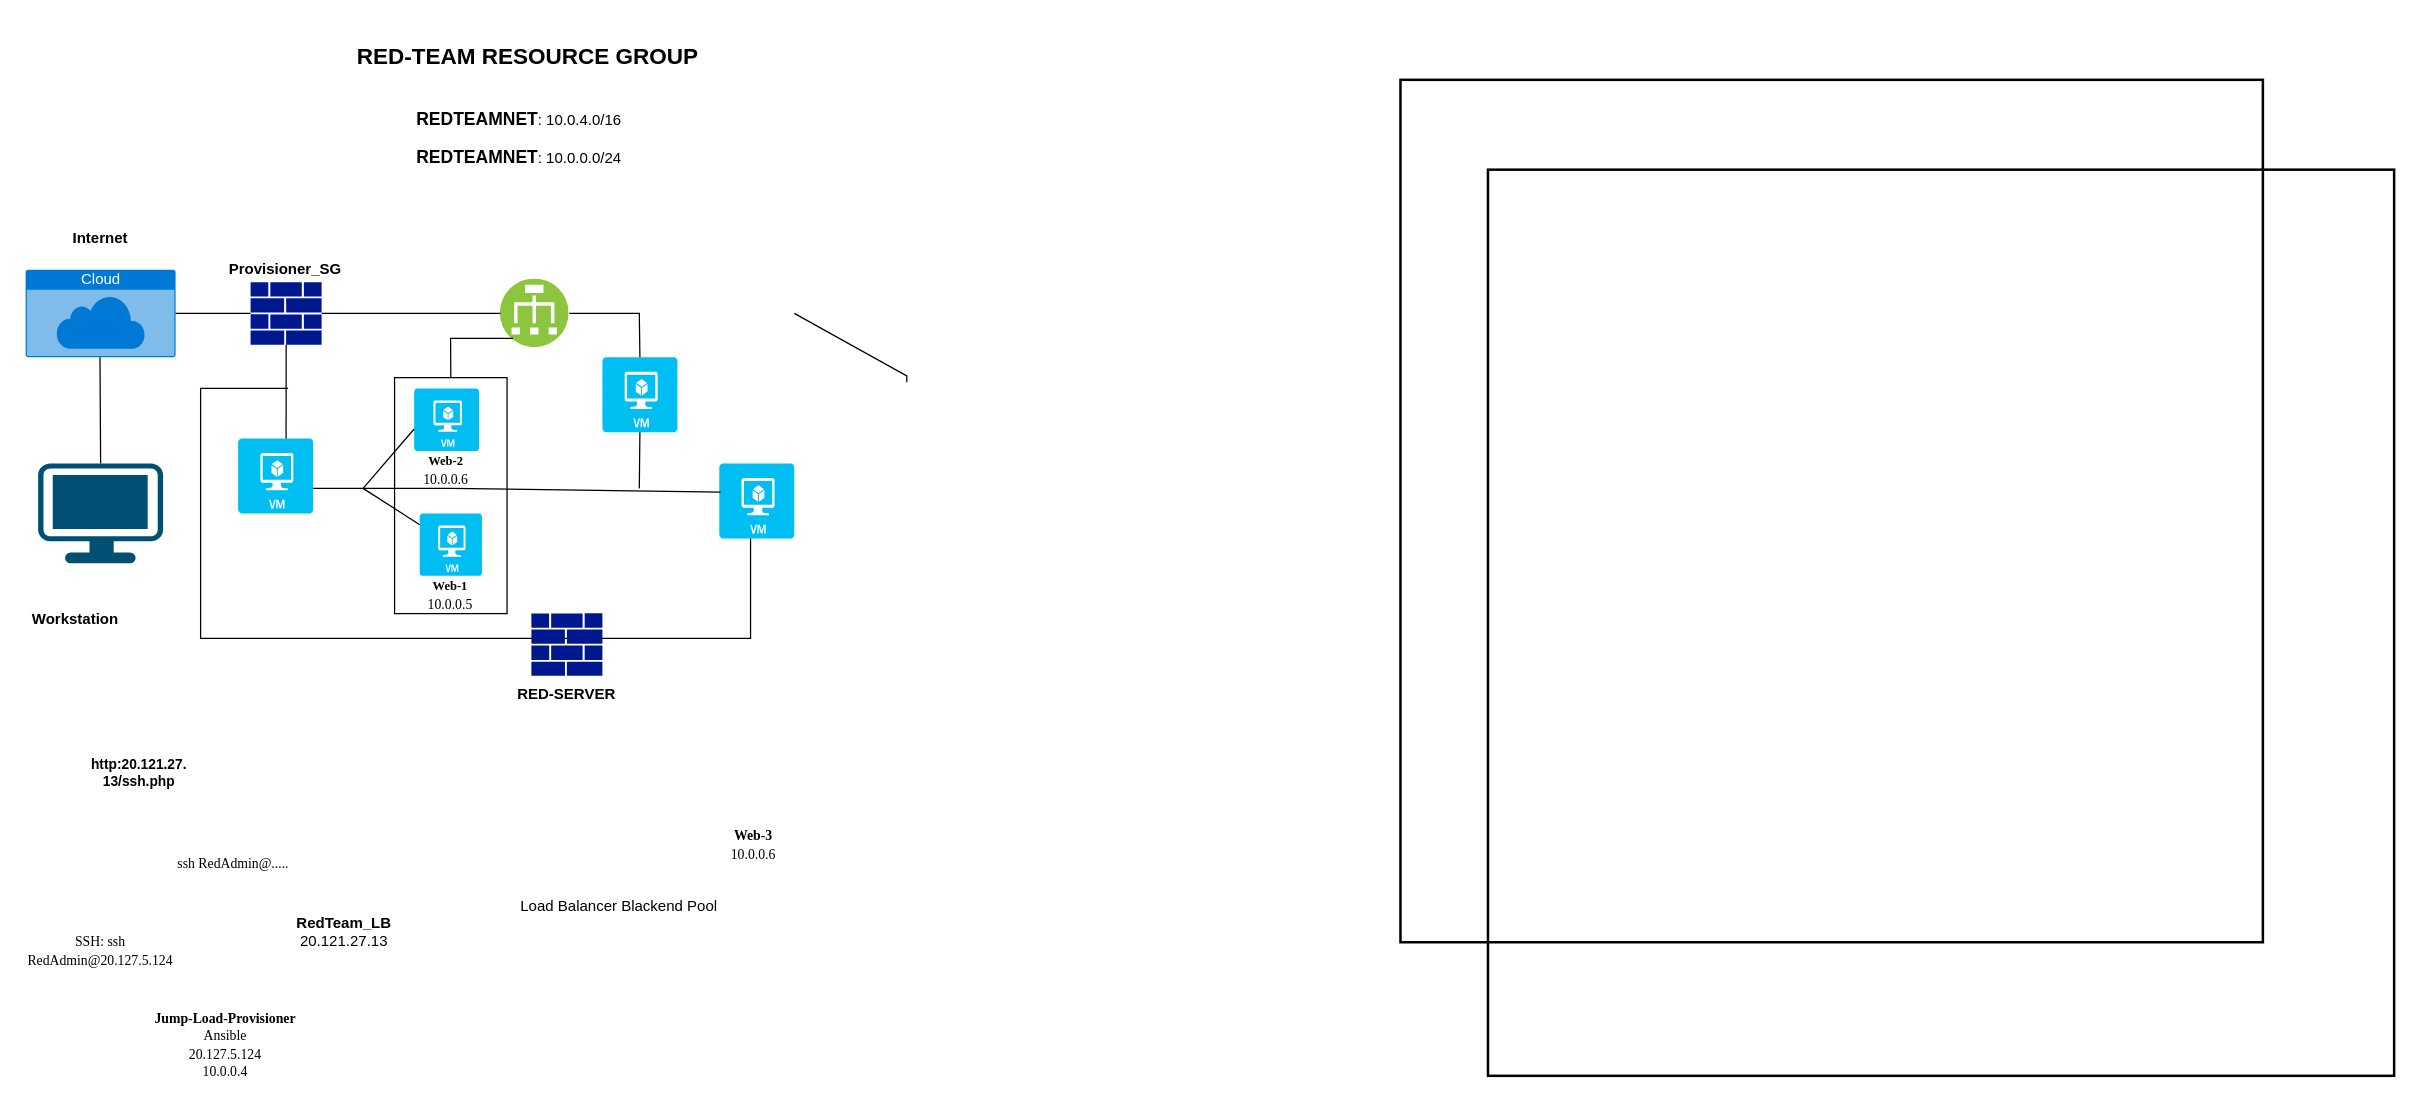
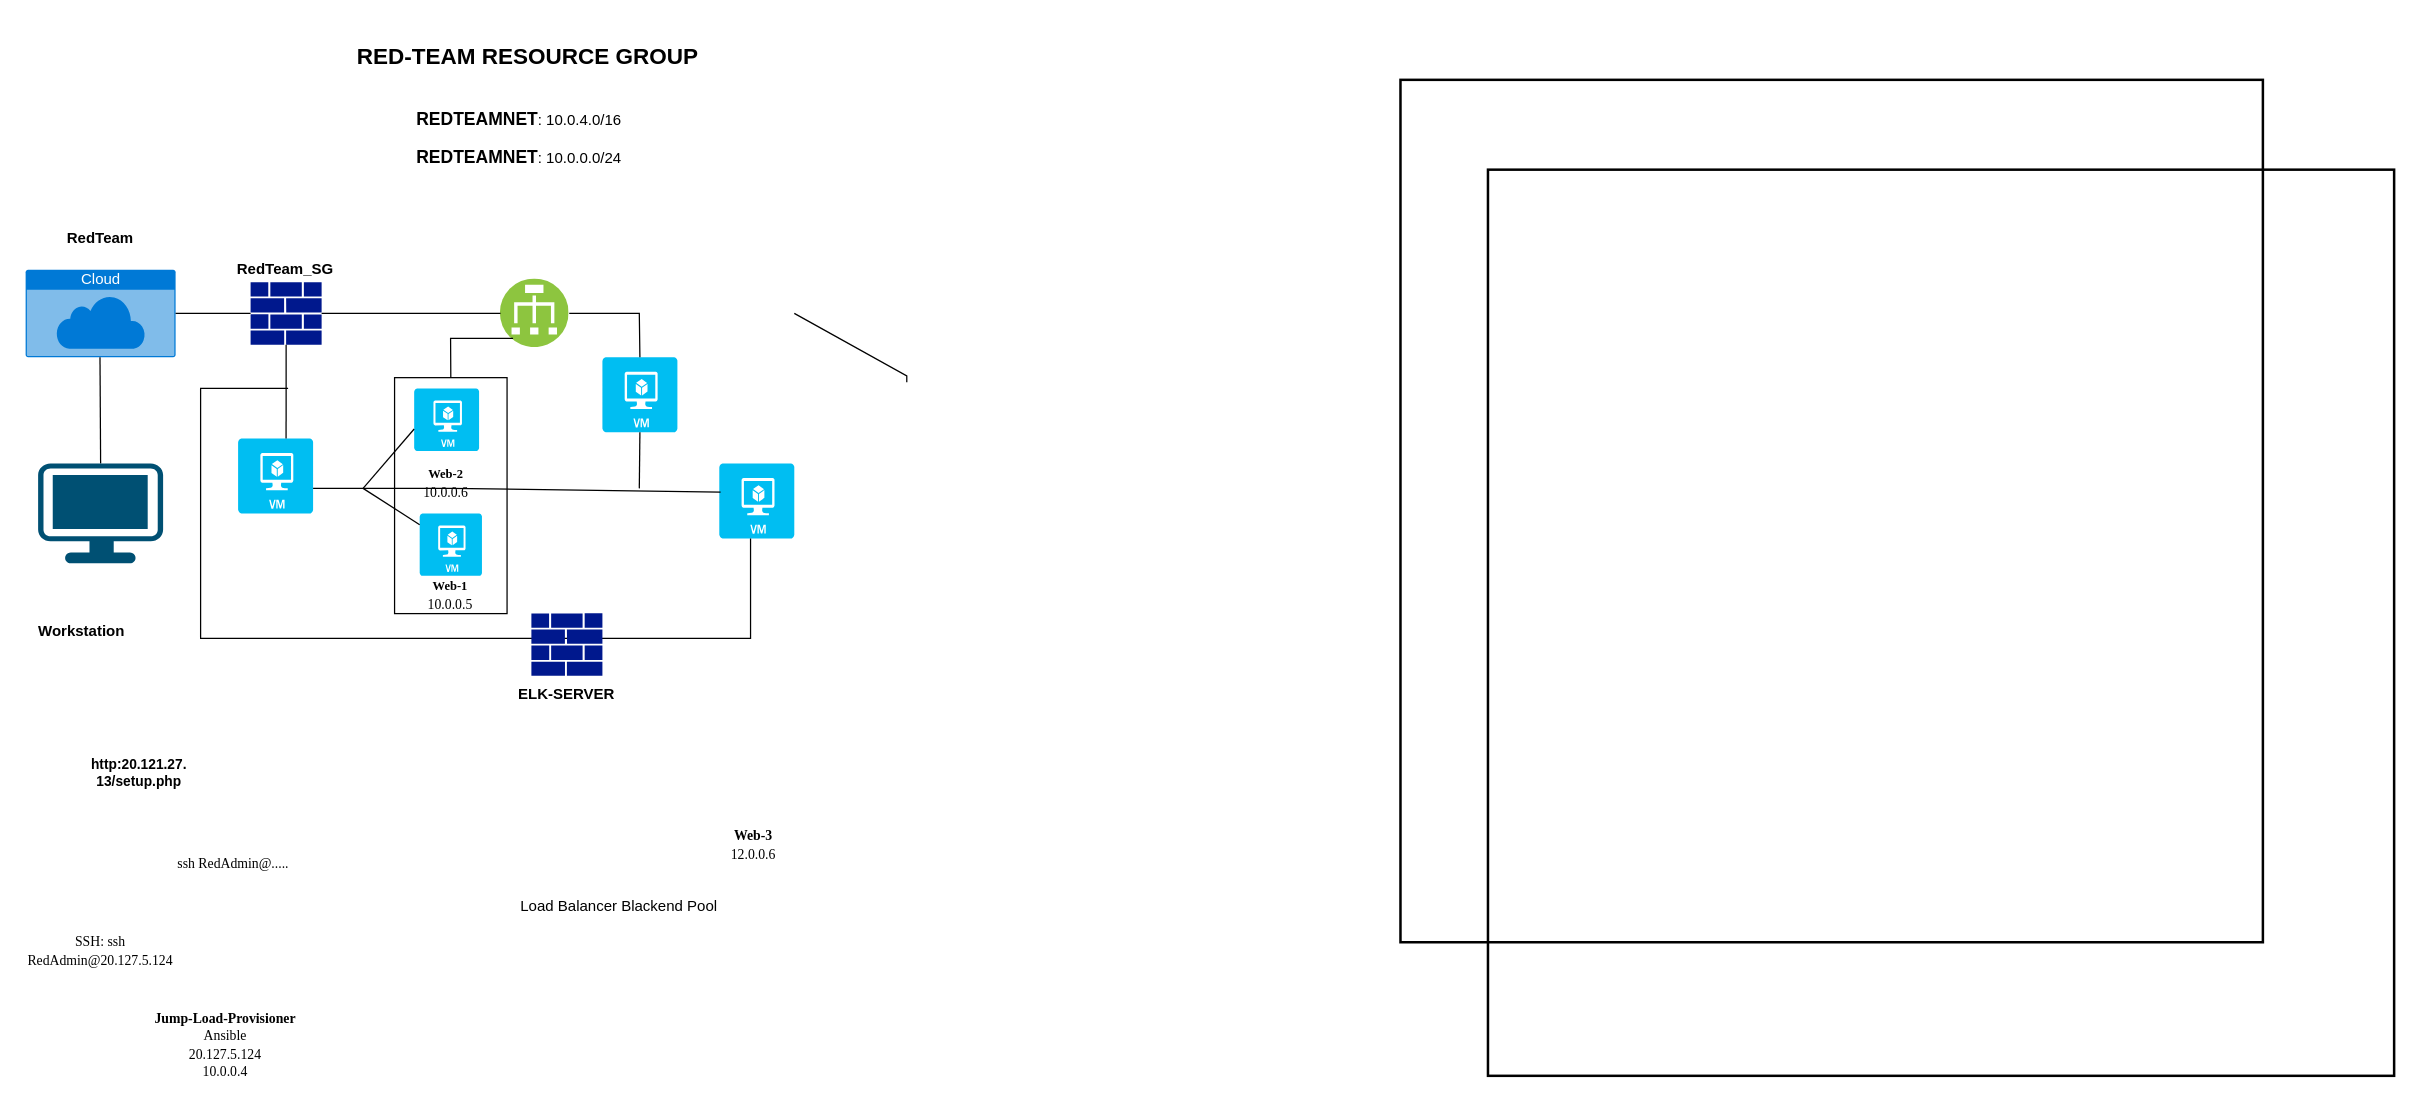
(101, 238) -> (101, 238)
(286, 269) -> (286, 269)
(447, 469) -> (447, 482)
(76, 619) -> (82, 632)
(567, 694) -> (567, 694)
(139, 782) -> (139, 782)
(754, 844) -> (754, 844)
(344, 932) -> none
